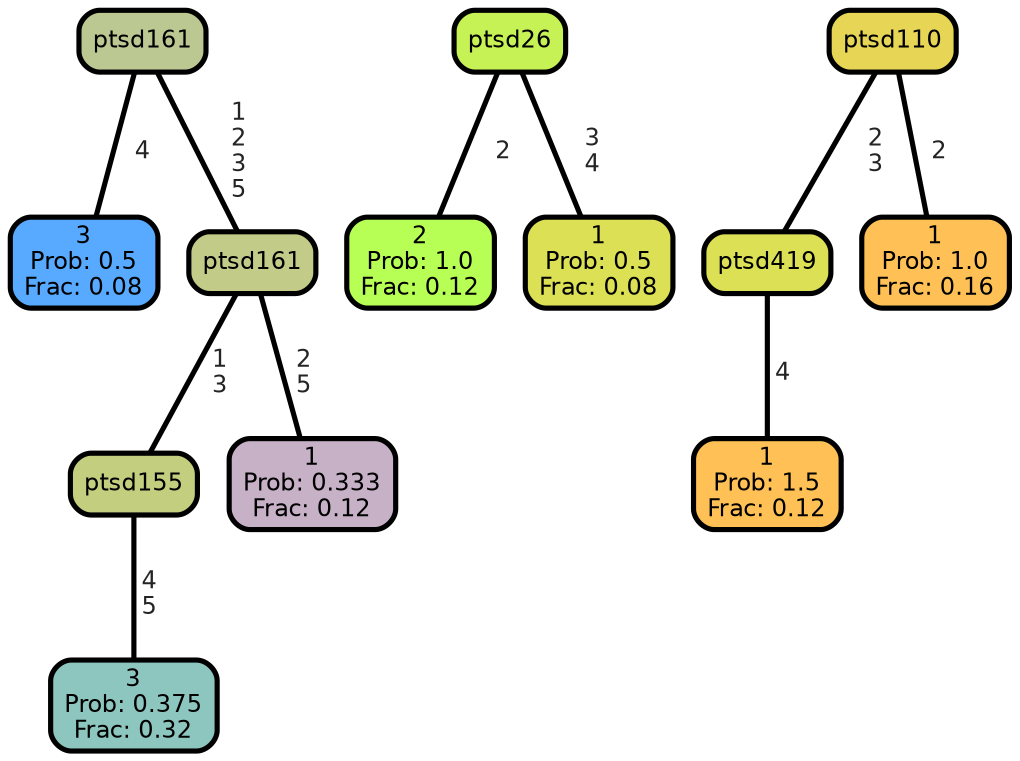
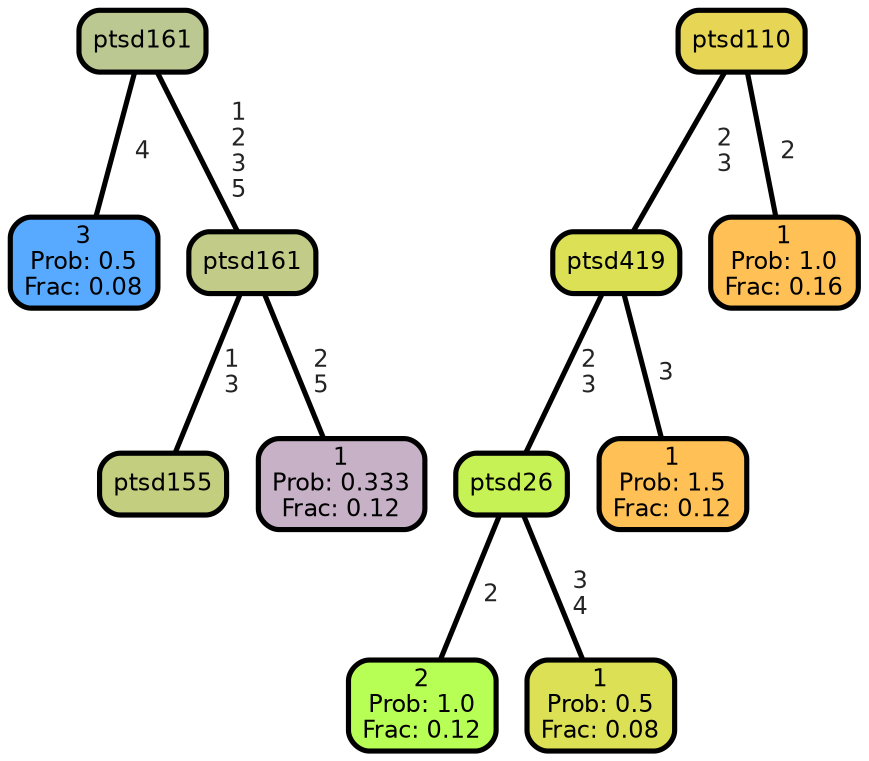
none -> (564, 373)
(779, 373) -> (663, 373)
(134, 706) -> none
